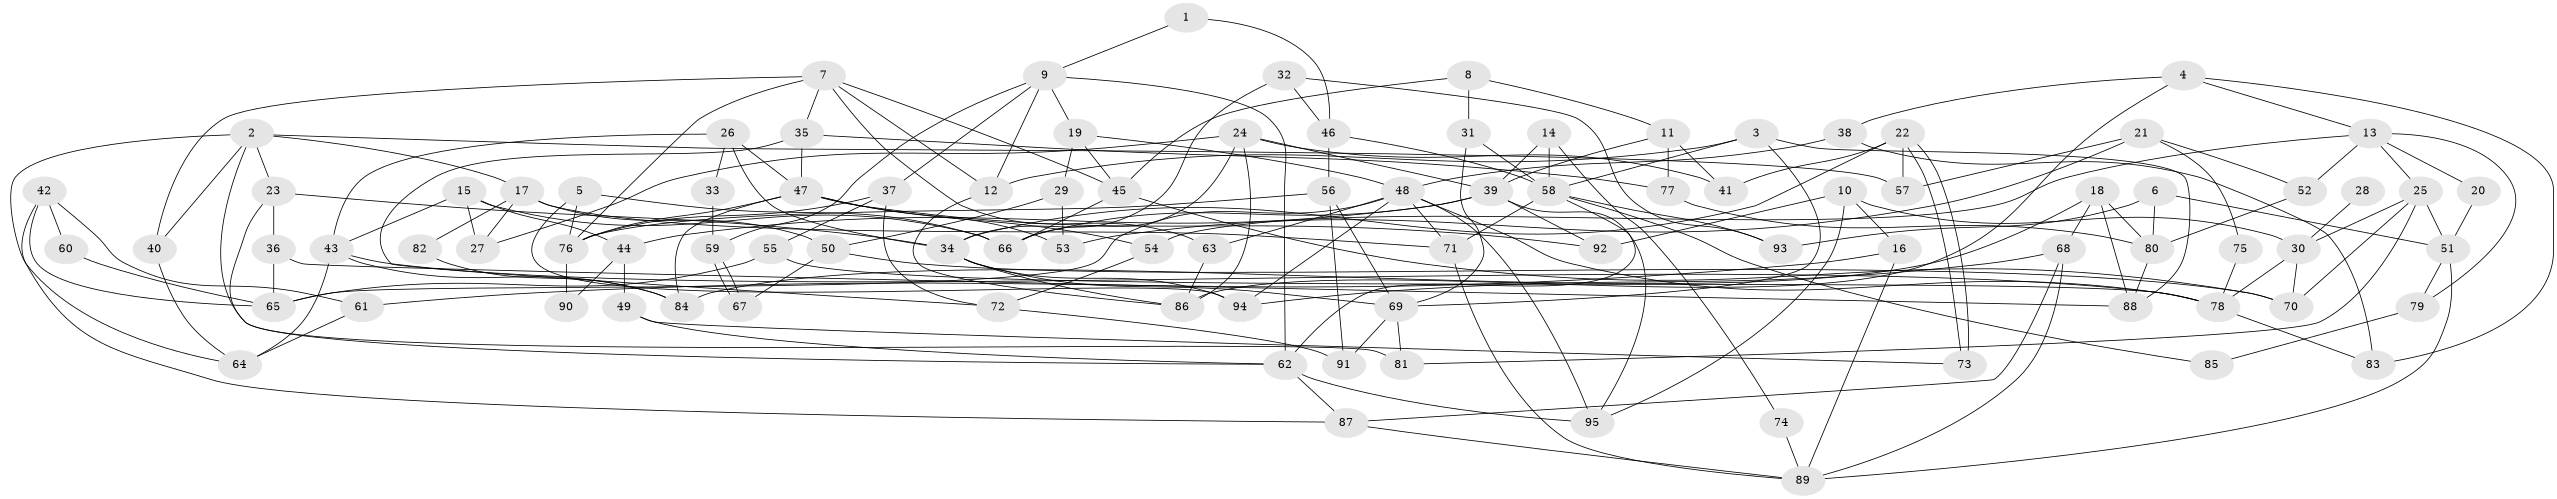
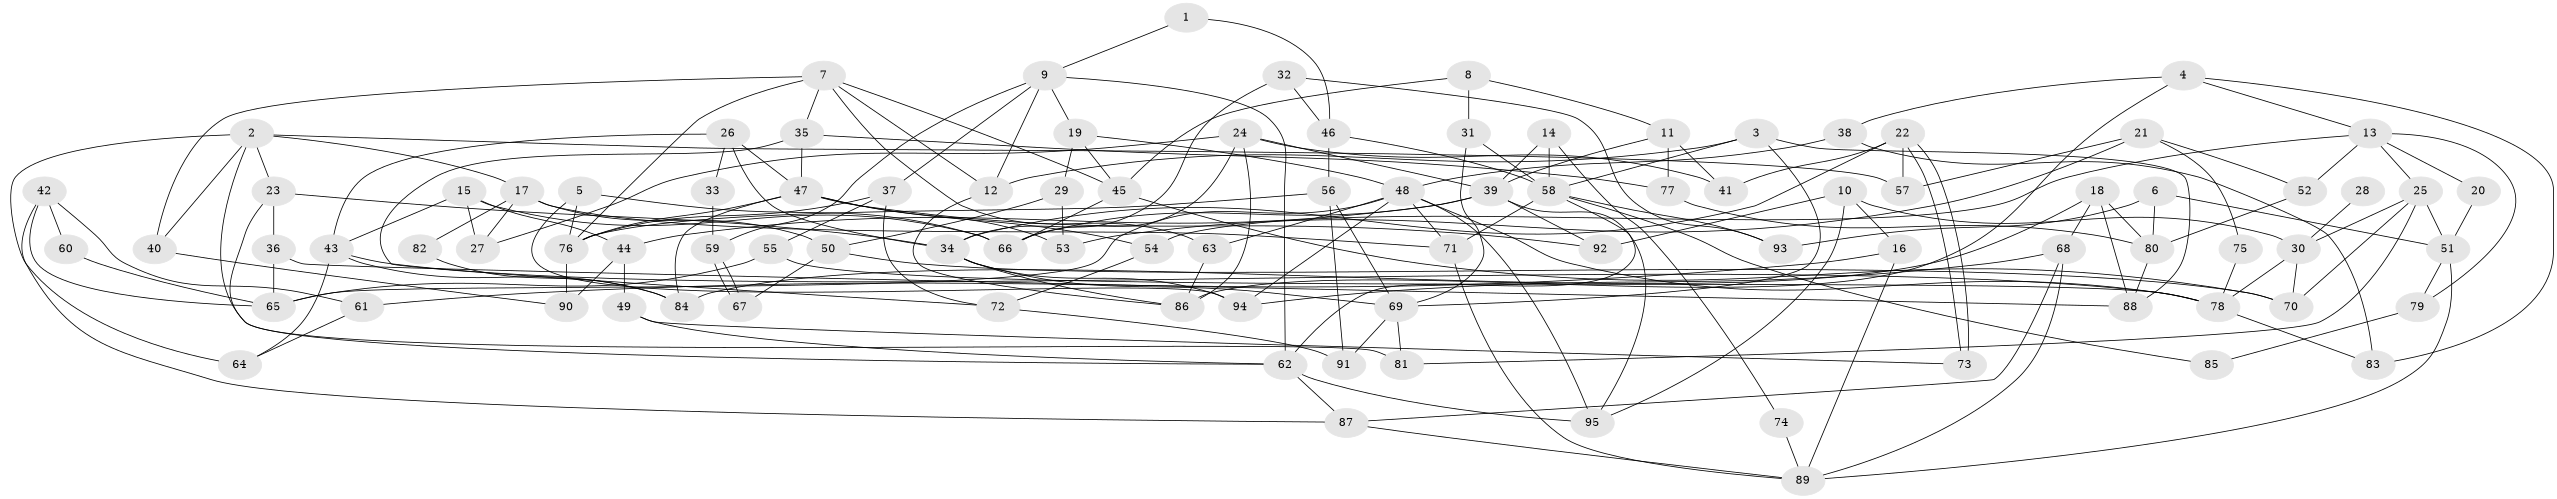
(183, 315) -> (360, 280)
